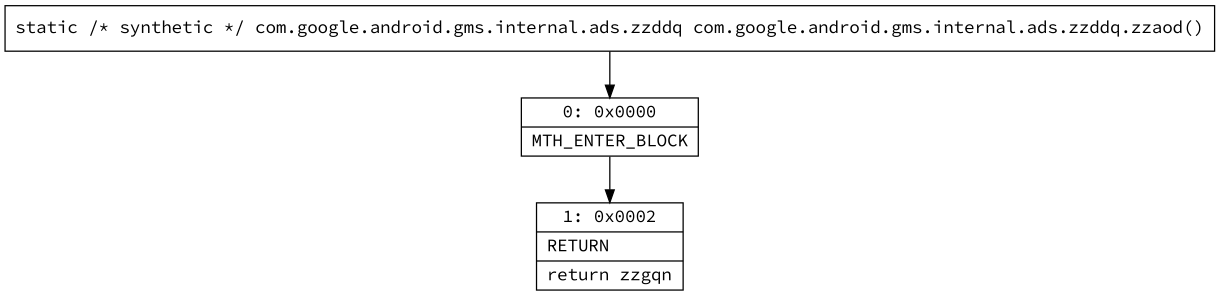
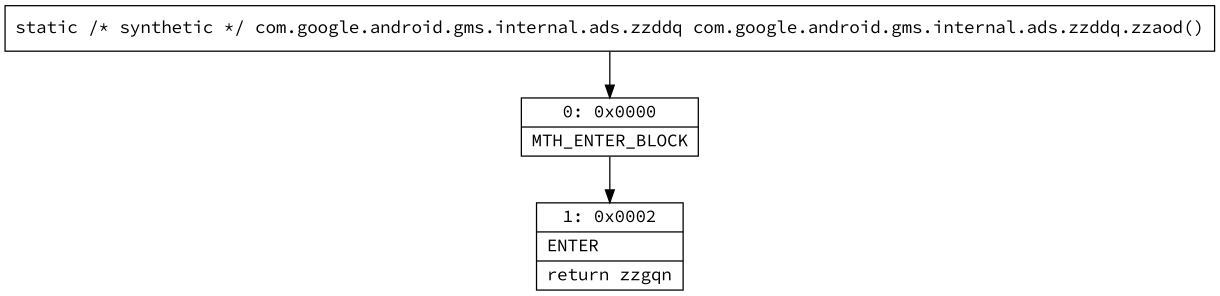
(578, 246) -> (573, 246)
